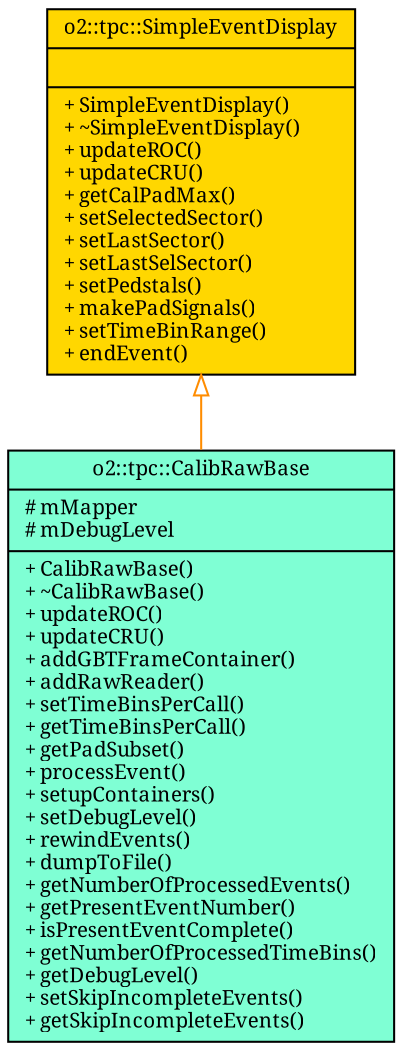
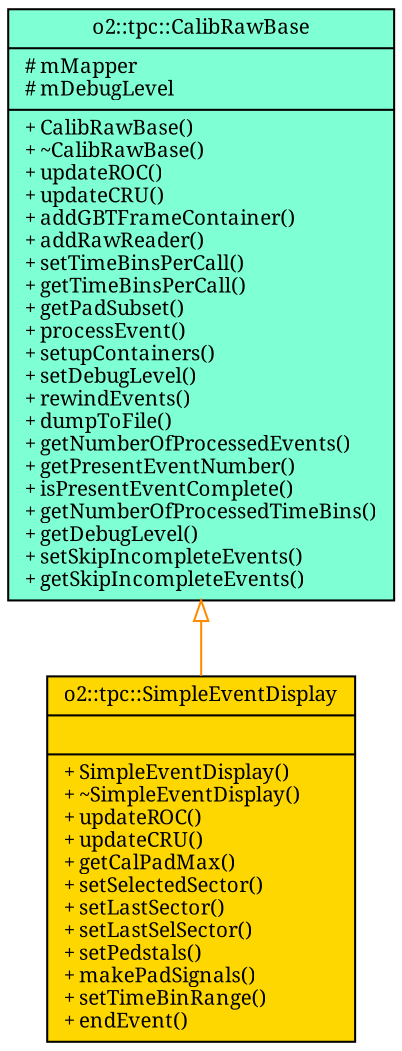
(201, 423) -> (201, 649)
